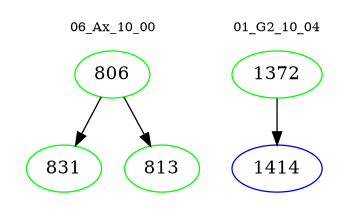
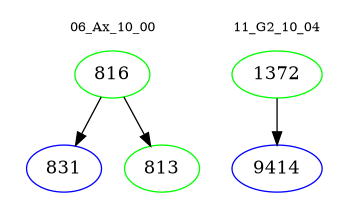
(277, 28) -> (277, 28)
(112, 74) -> (112, 74)
(64, 169) -> (64, 169)
(277, 169) -> (277, 169)
